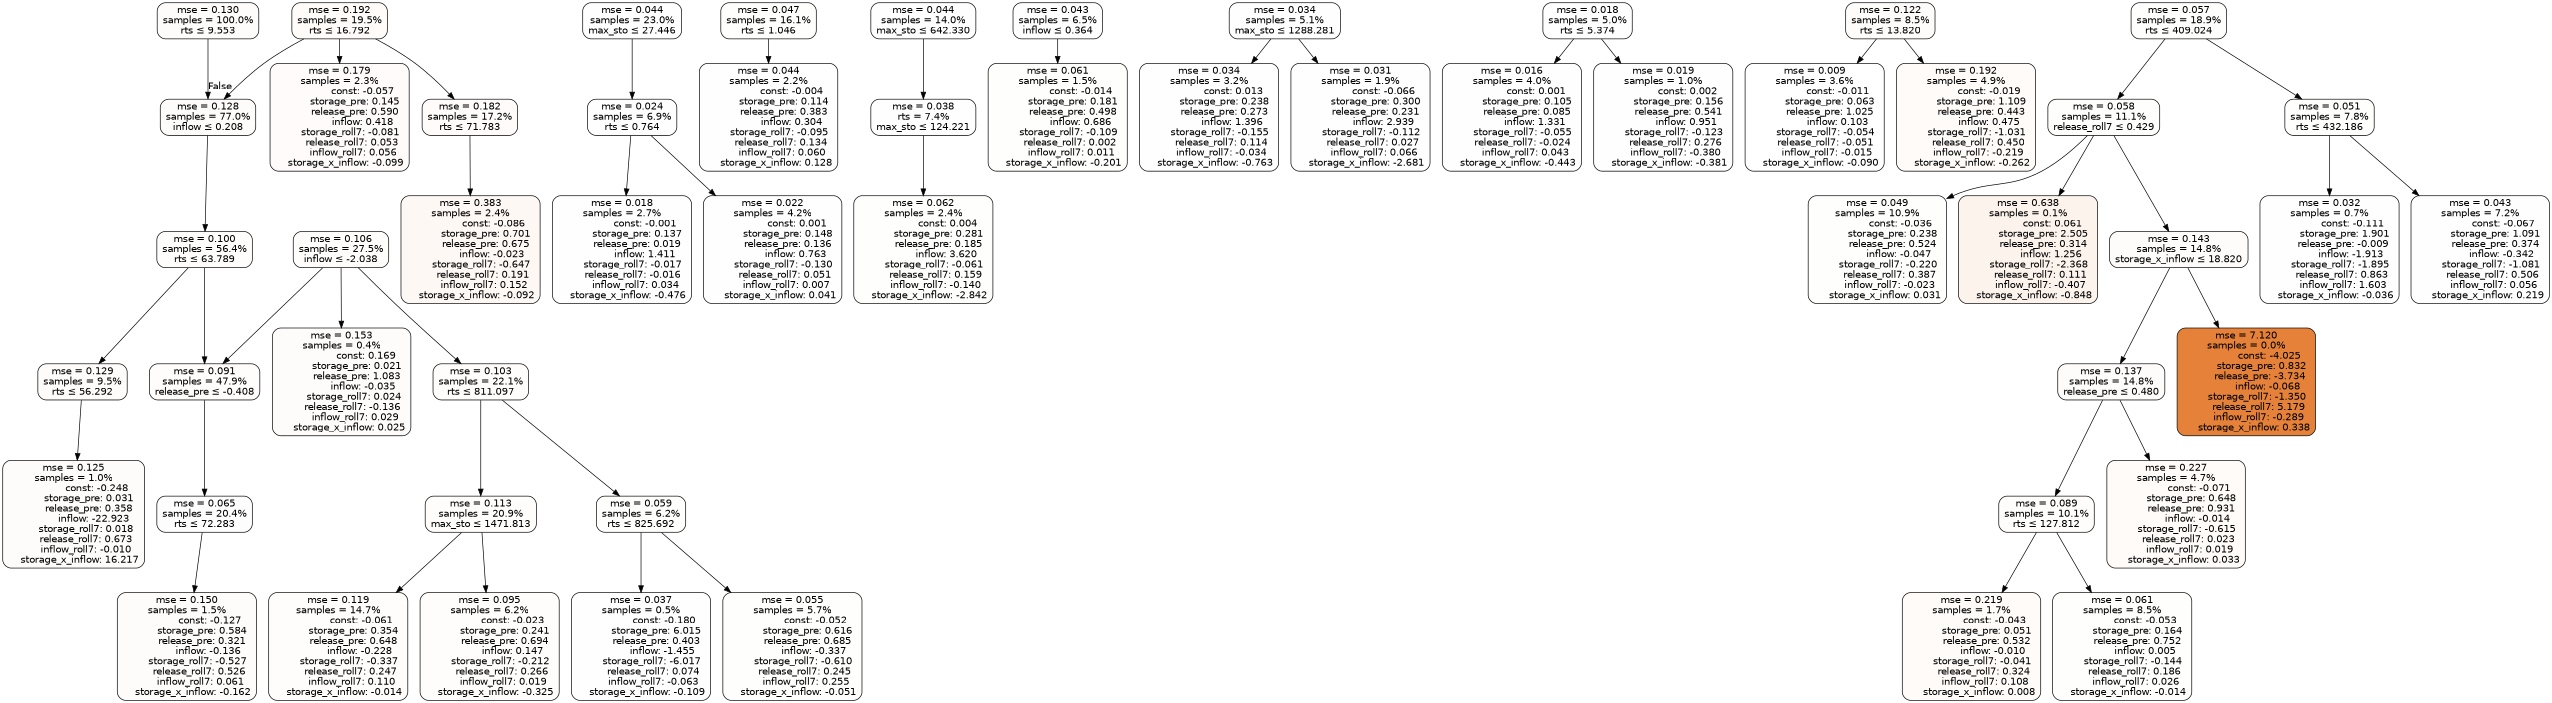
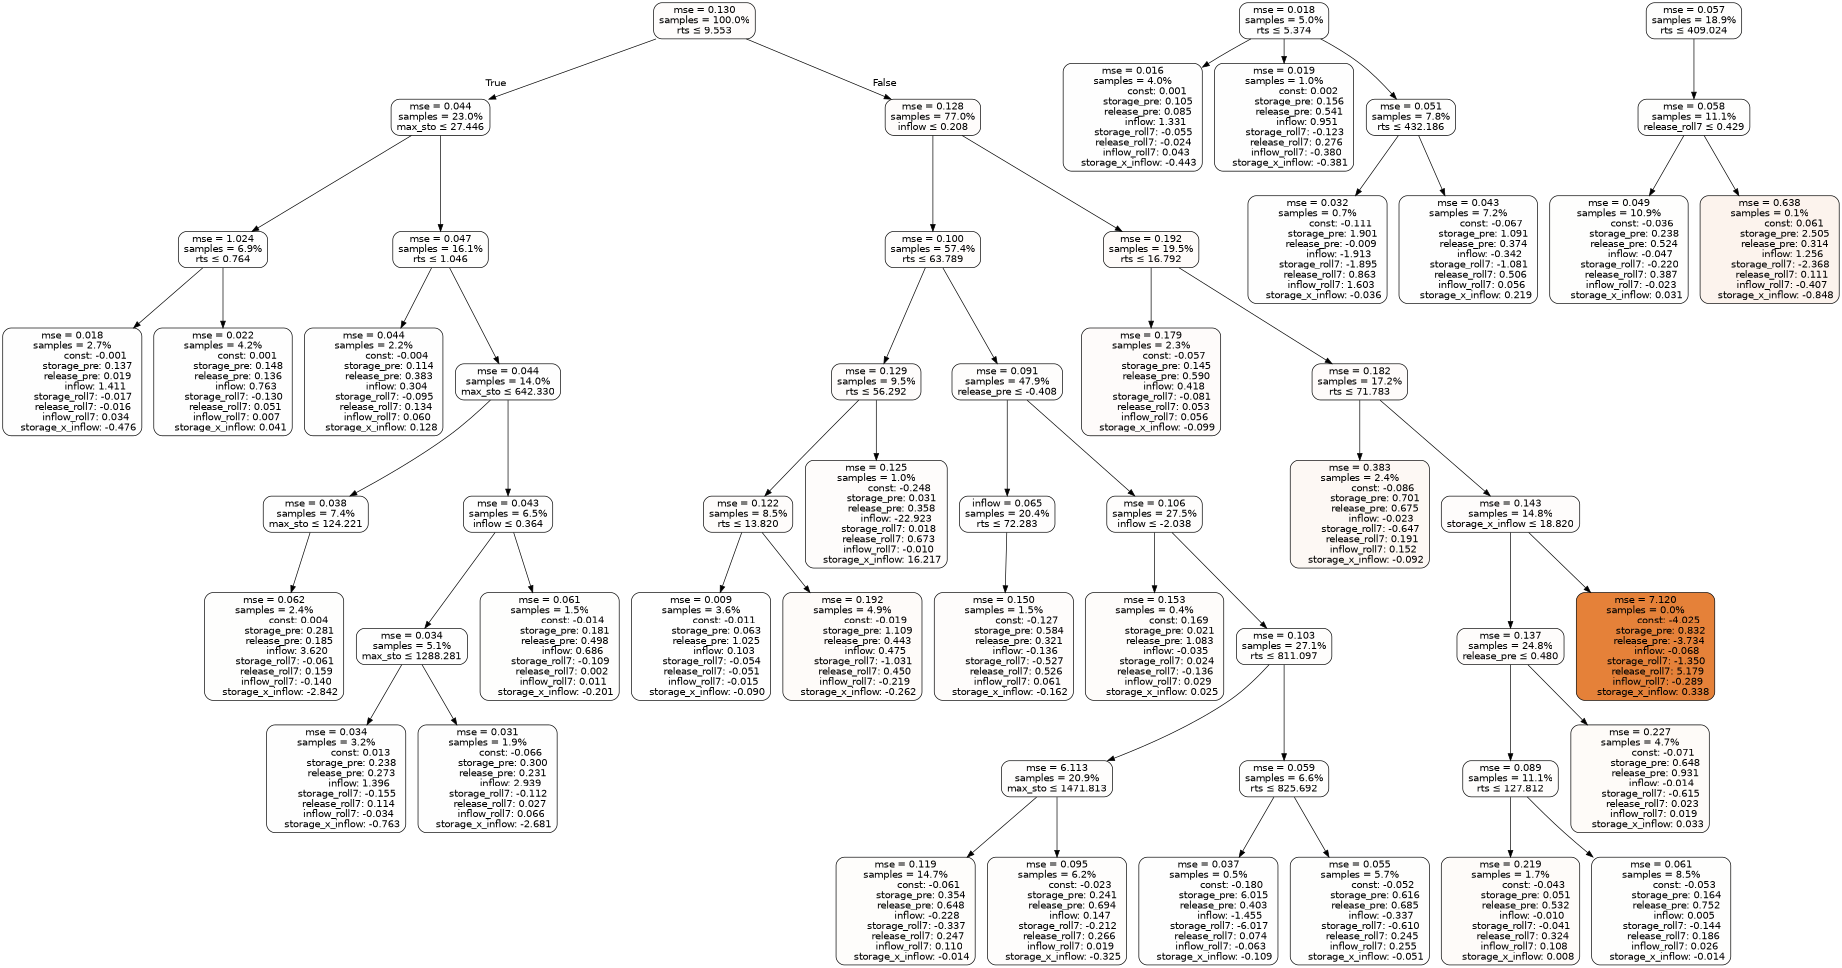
(264, 63) -> (1039, 182)
(2251, 67) -> (1359, 63)
none -> (576, 68)
(632, 117) -> (223, 250)
(923, 117) -> (316, 514)
none -> (441, 180)
(2140, 180) -> (1433, 446)
(205, 250) -> (933, 250)
(275, 313) -> (1078, 446)
none -> (473, 313)
(481, 382) -> (1284, 646)
(2111, 382) -> (1511, 646)
none -> (508, 445)
none -> (814, 445)
(205, 514) -> (1007, 514)
(481, 514) -> (1057, 779)
(641, 514) -> (1284, 779)
(2047, 514) -> (1511, 779)
none -> (462, 578)
